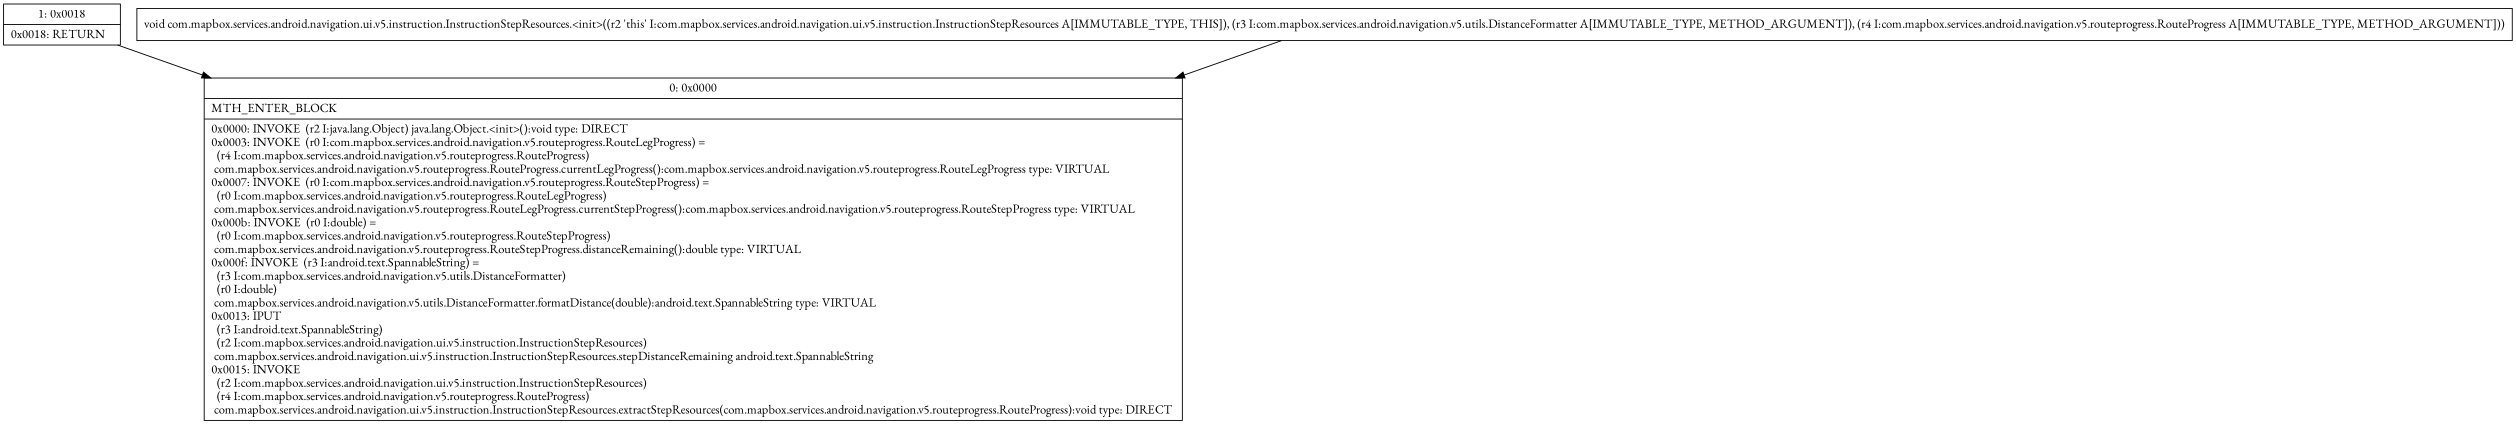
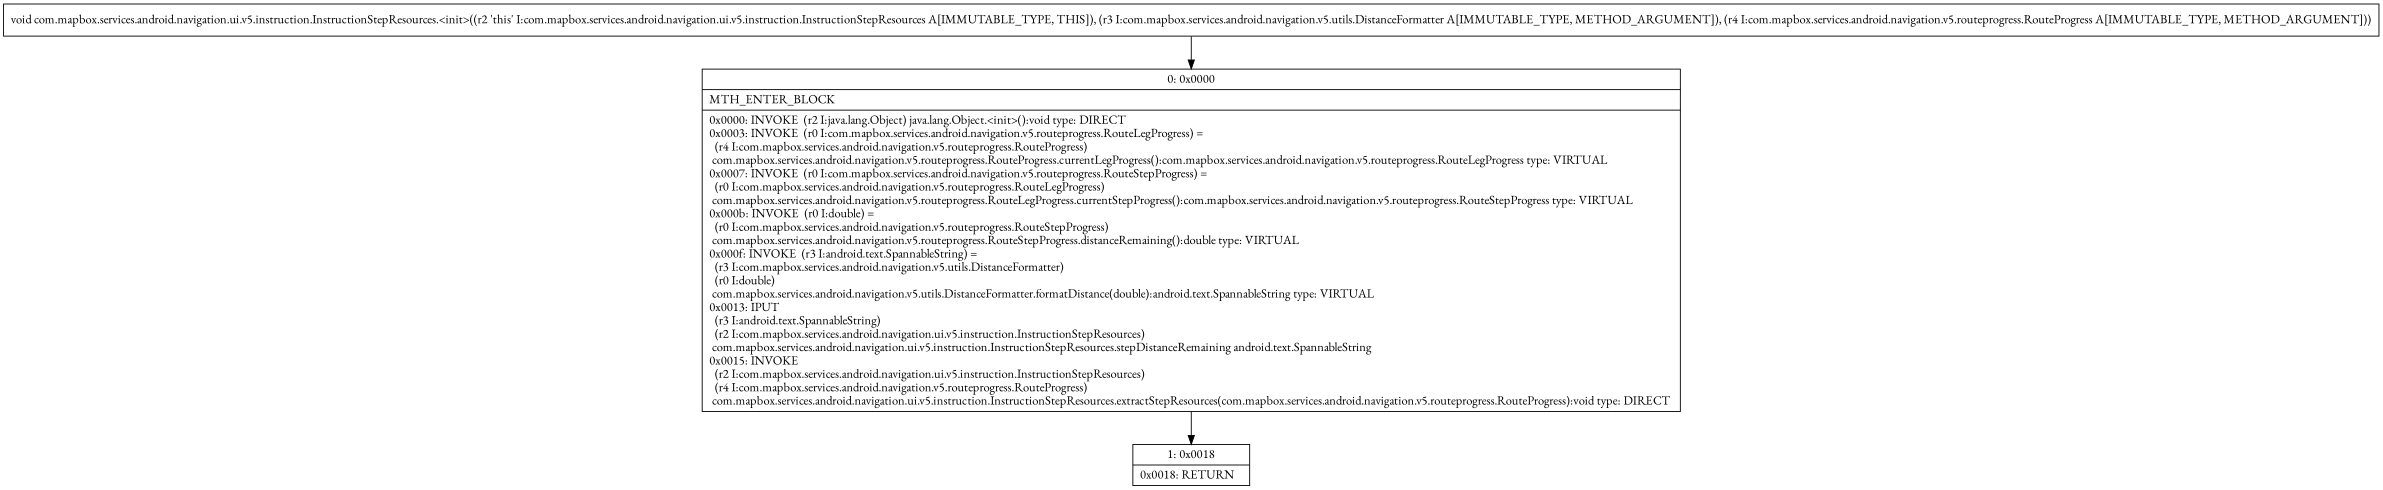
(160, 60) -> (1191, 423)
